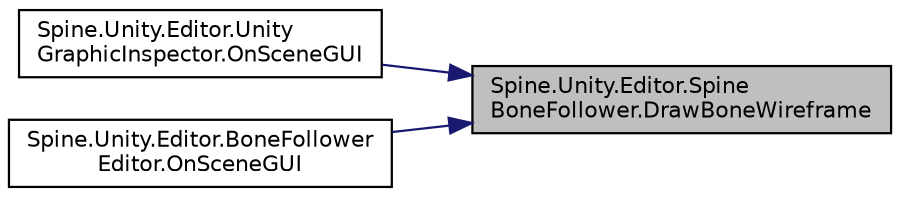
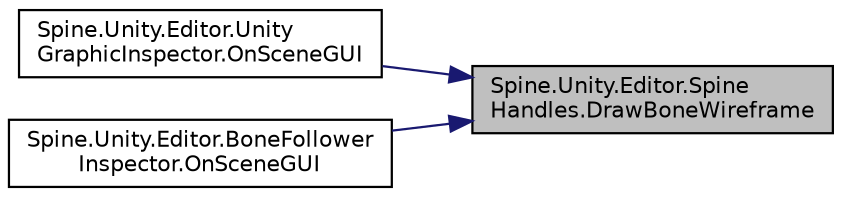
(682, 100) -> (653, 100)
(200, 153) -> (200, 153)
